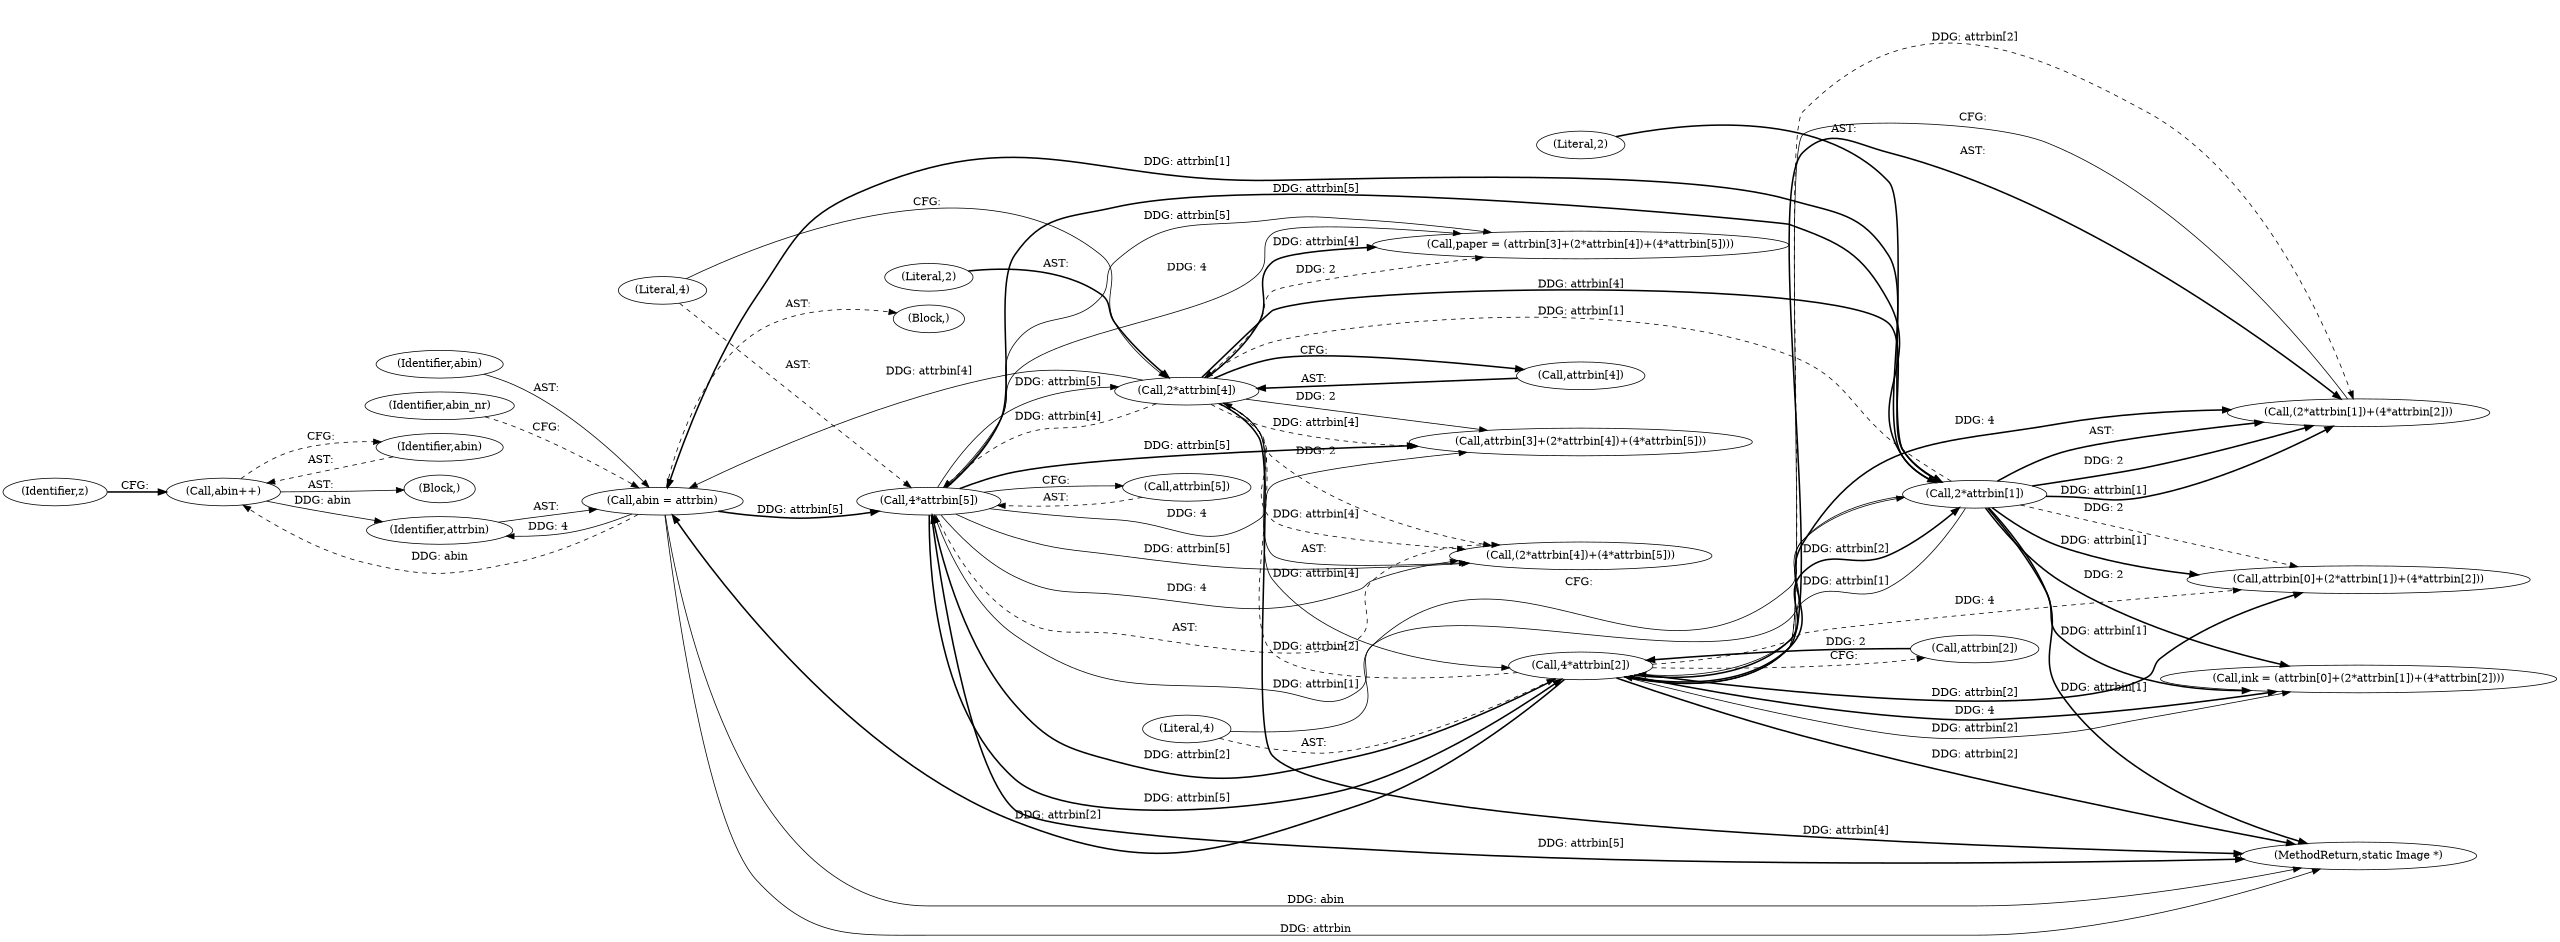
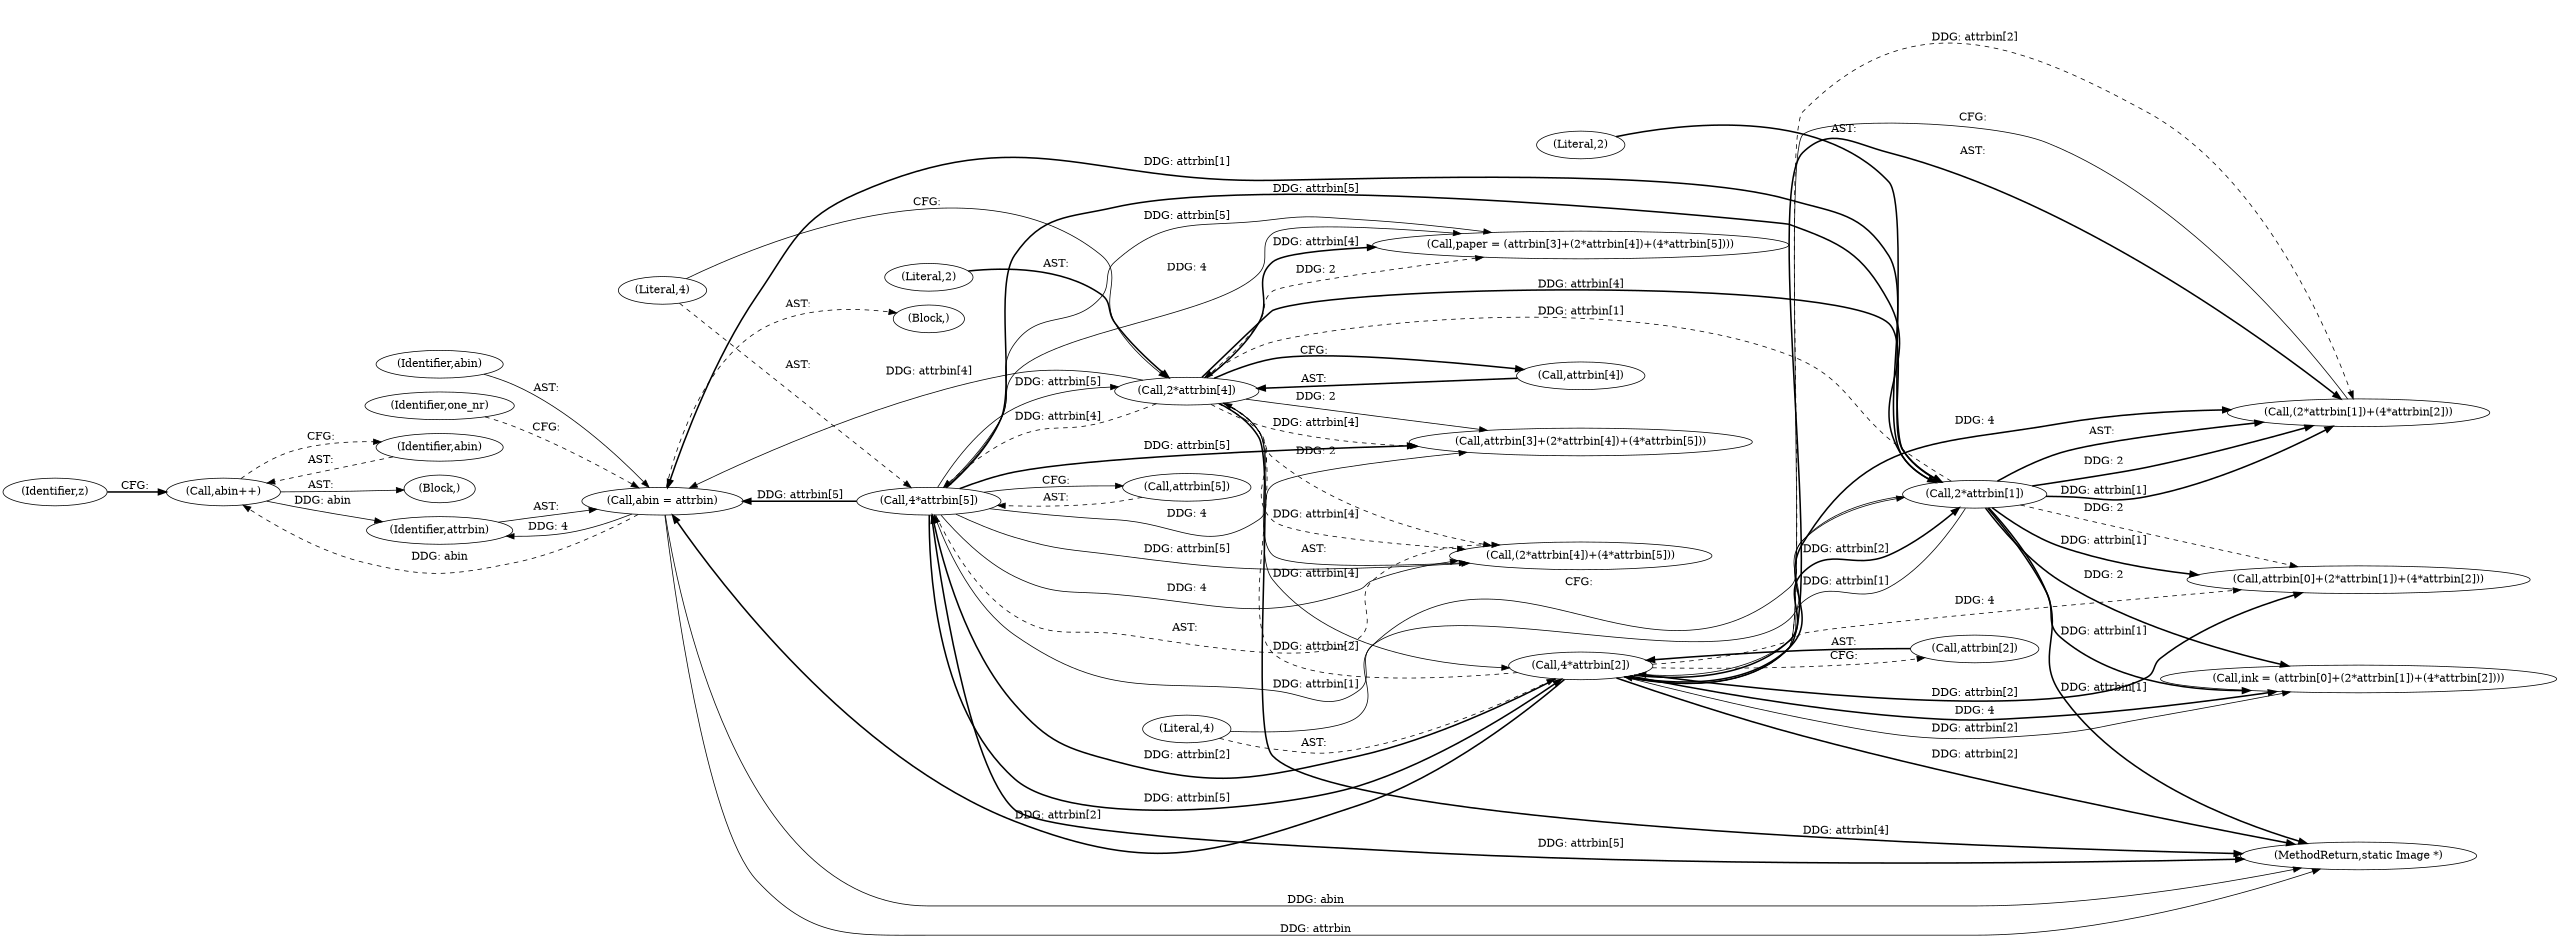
(440, 406) -> (440, 406)
(795, 518) -> (804, 501)
(1846, 642) -> (1846, 642)
